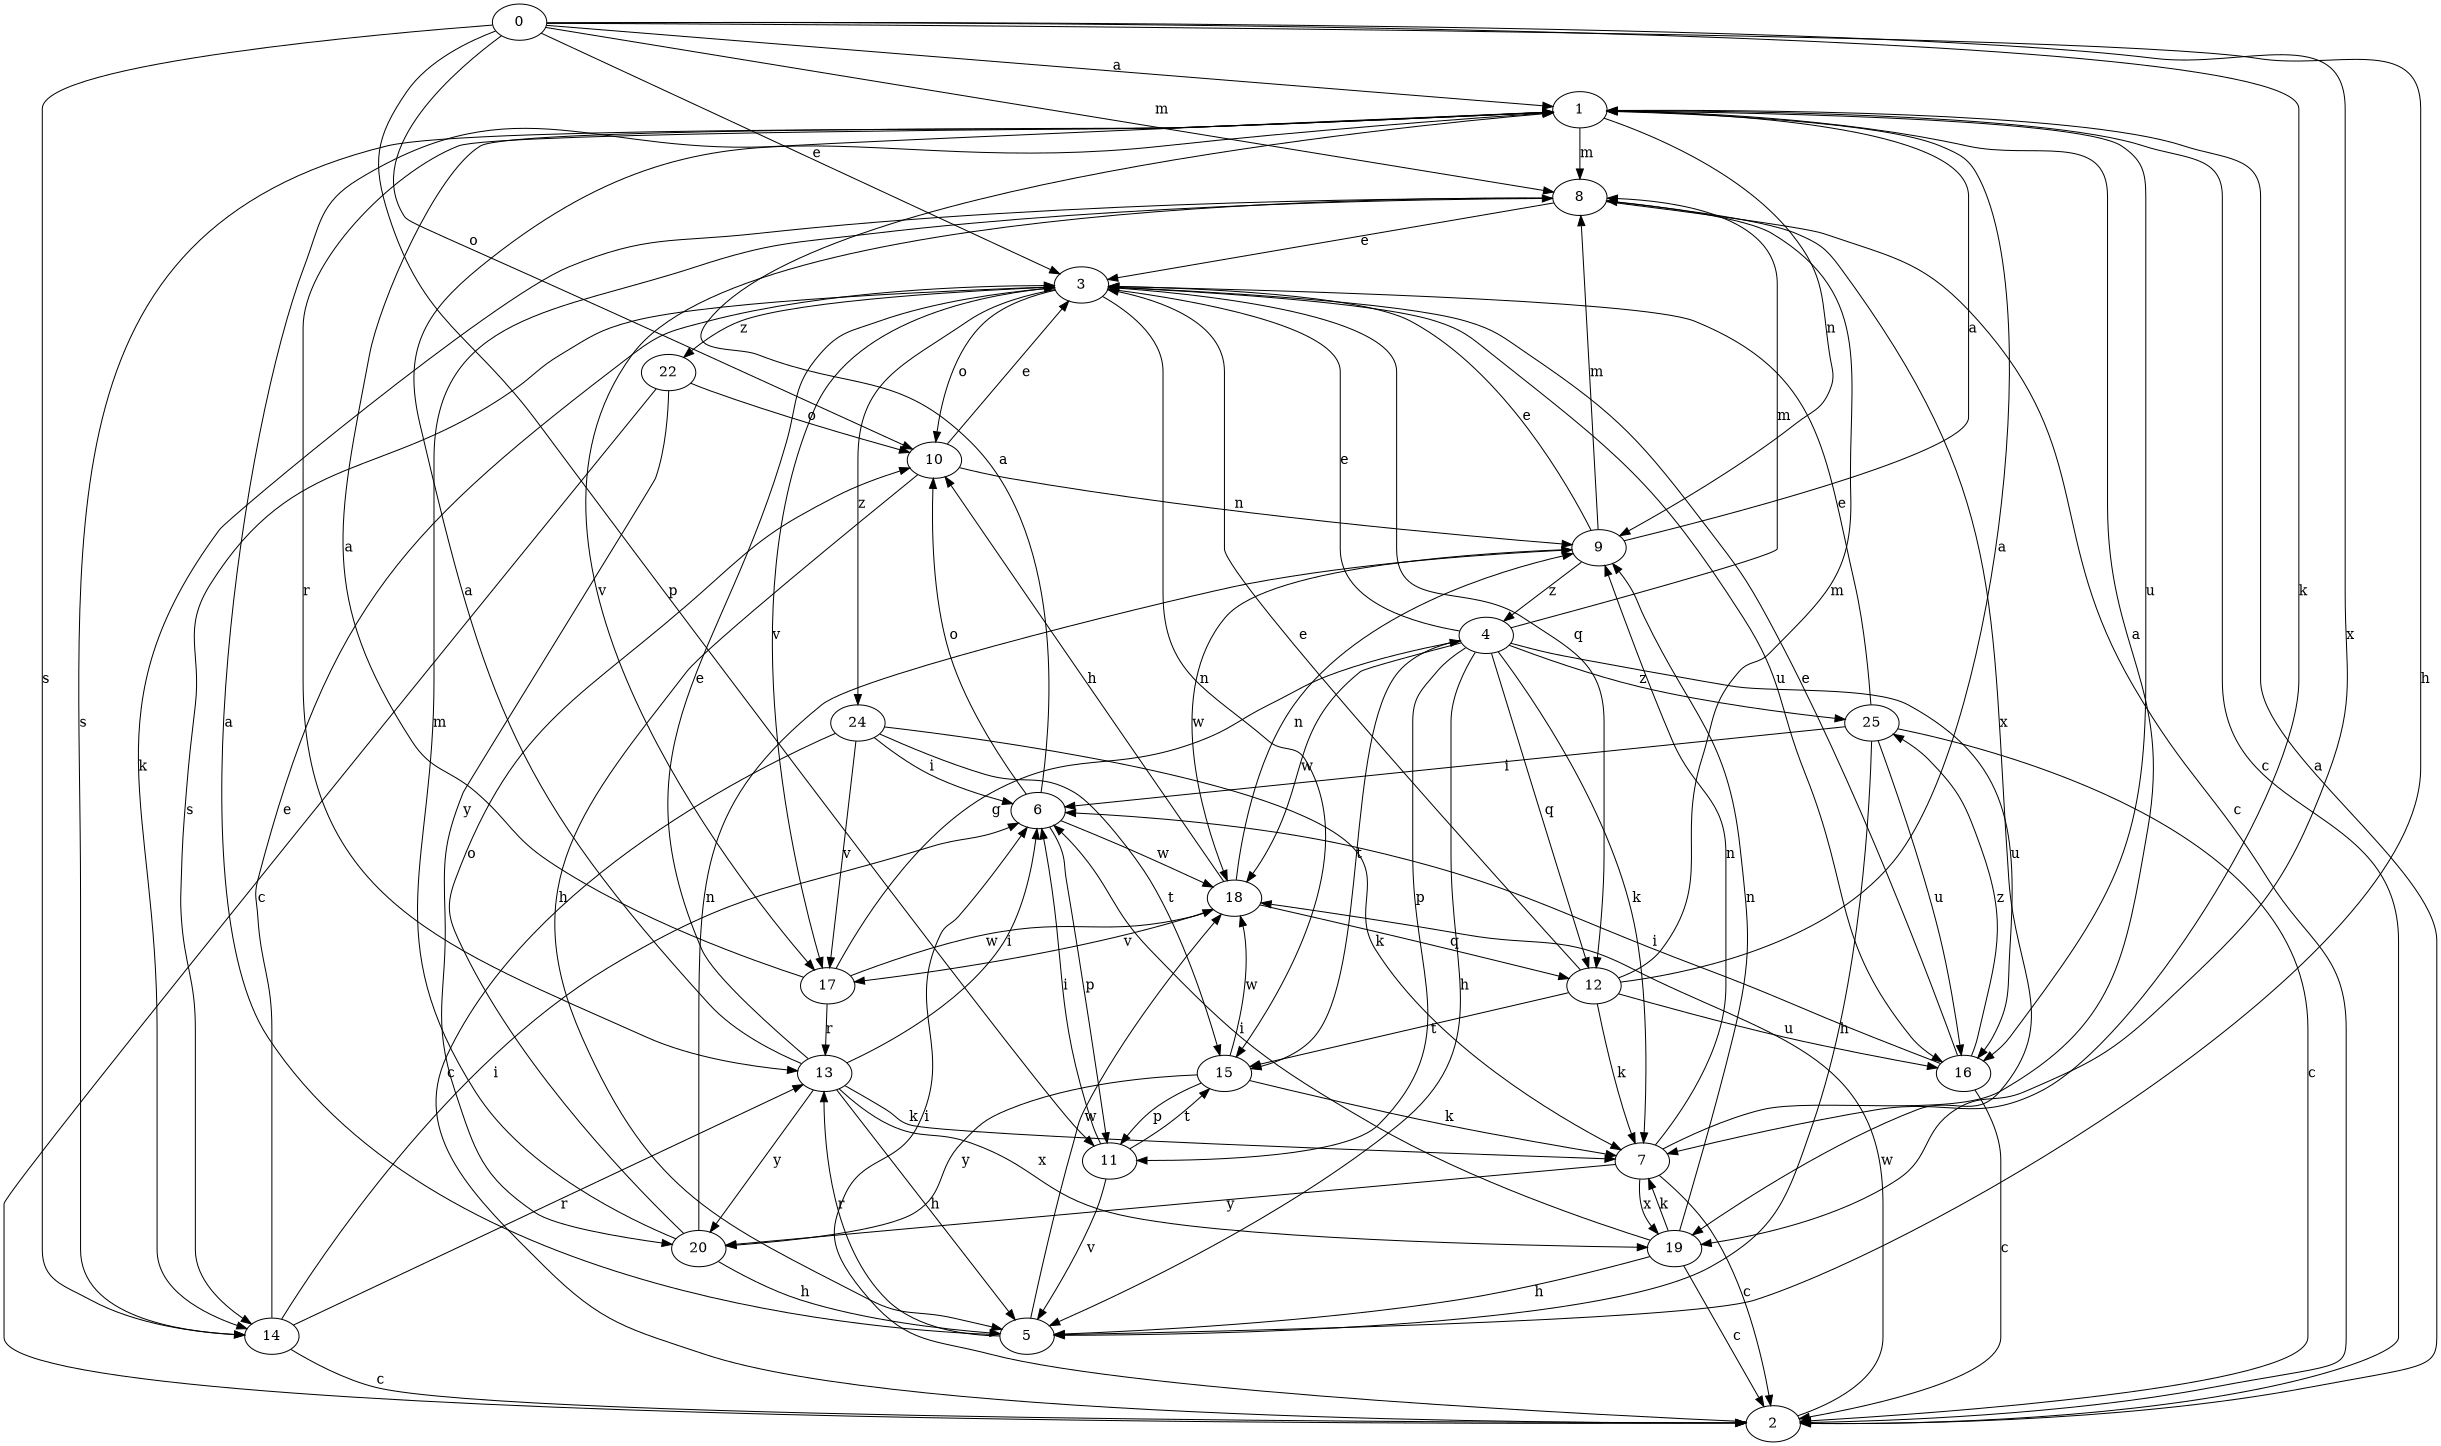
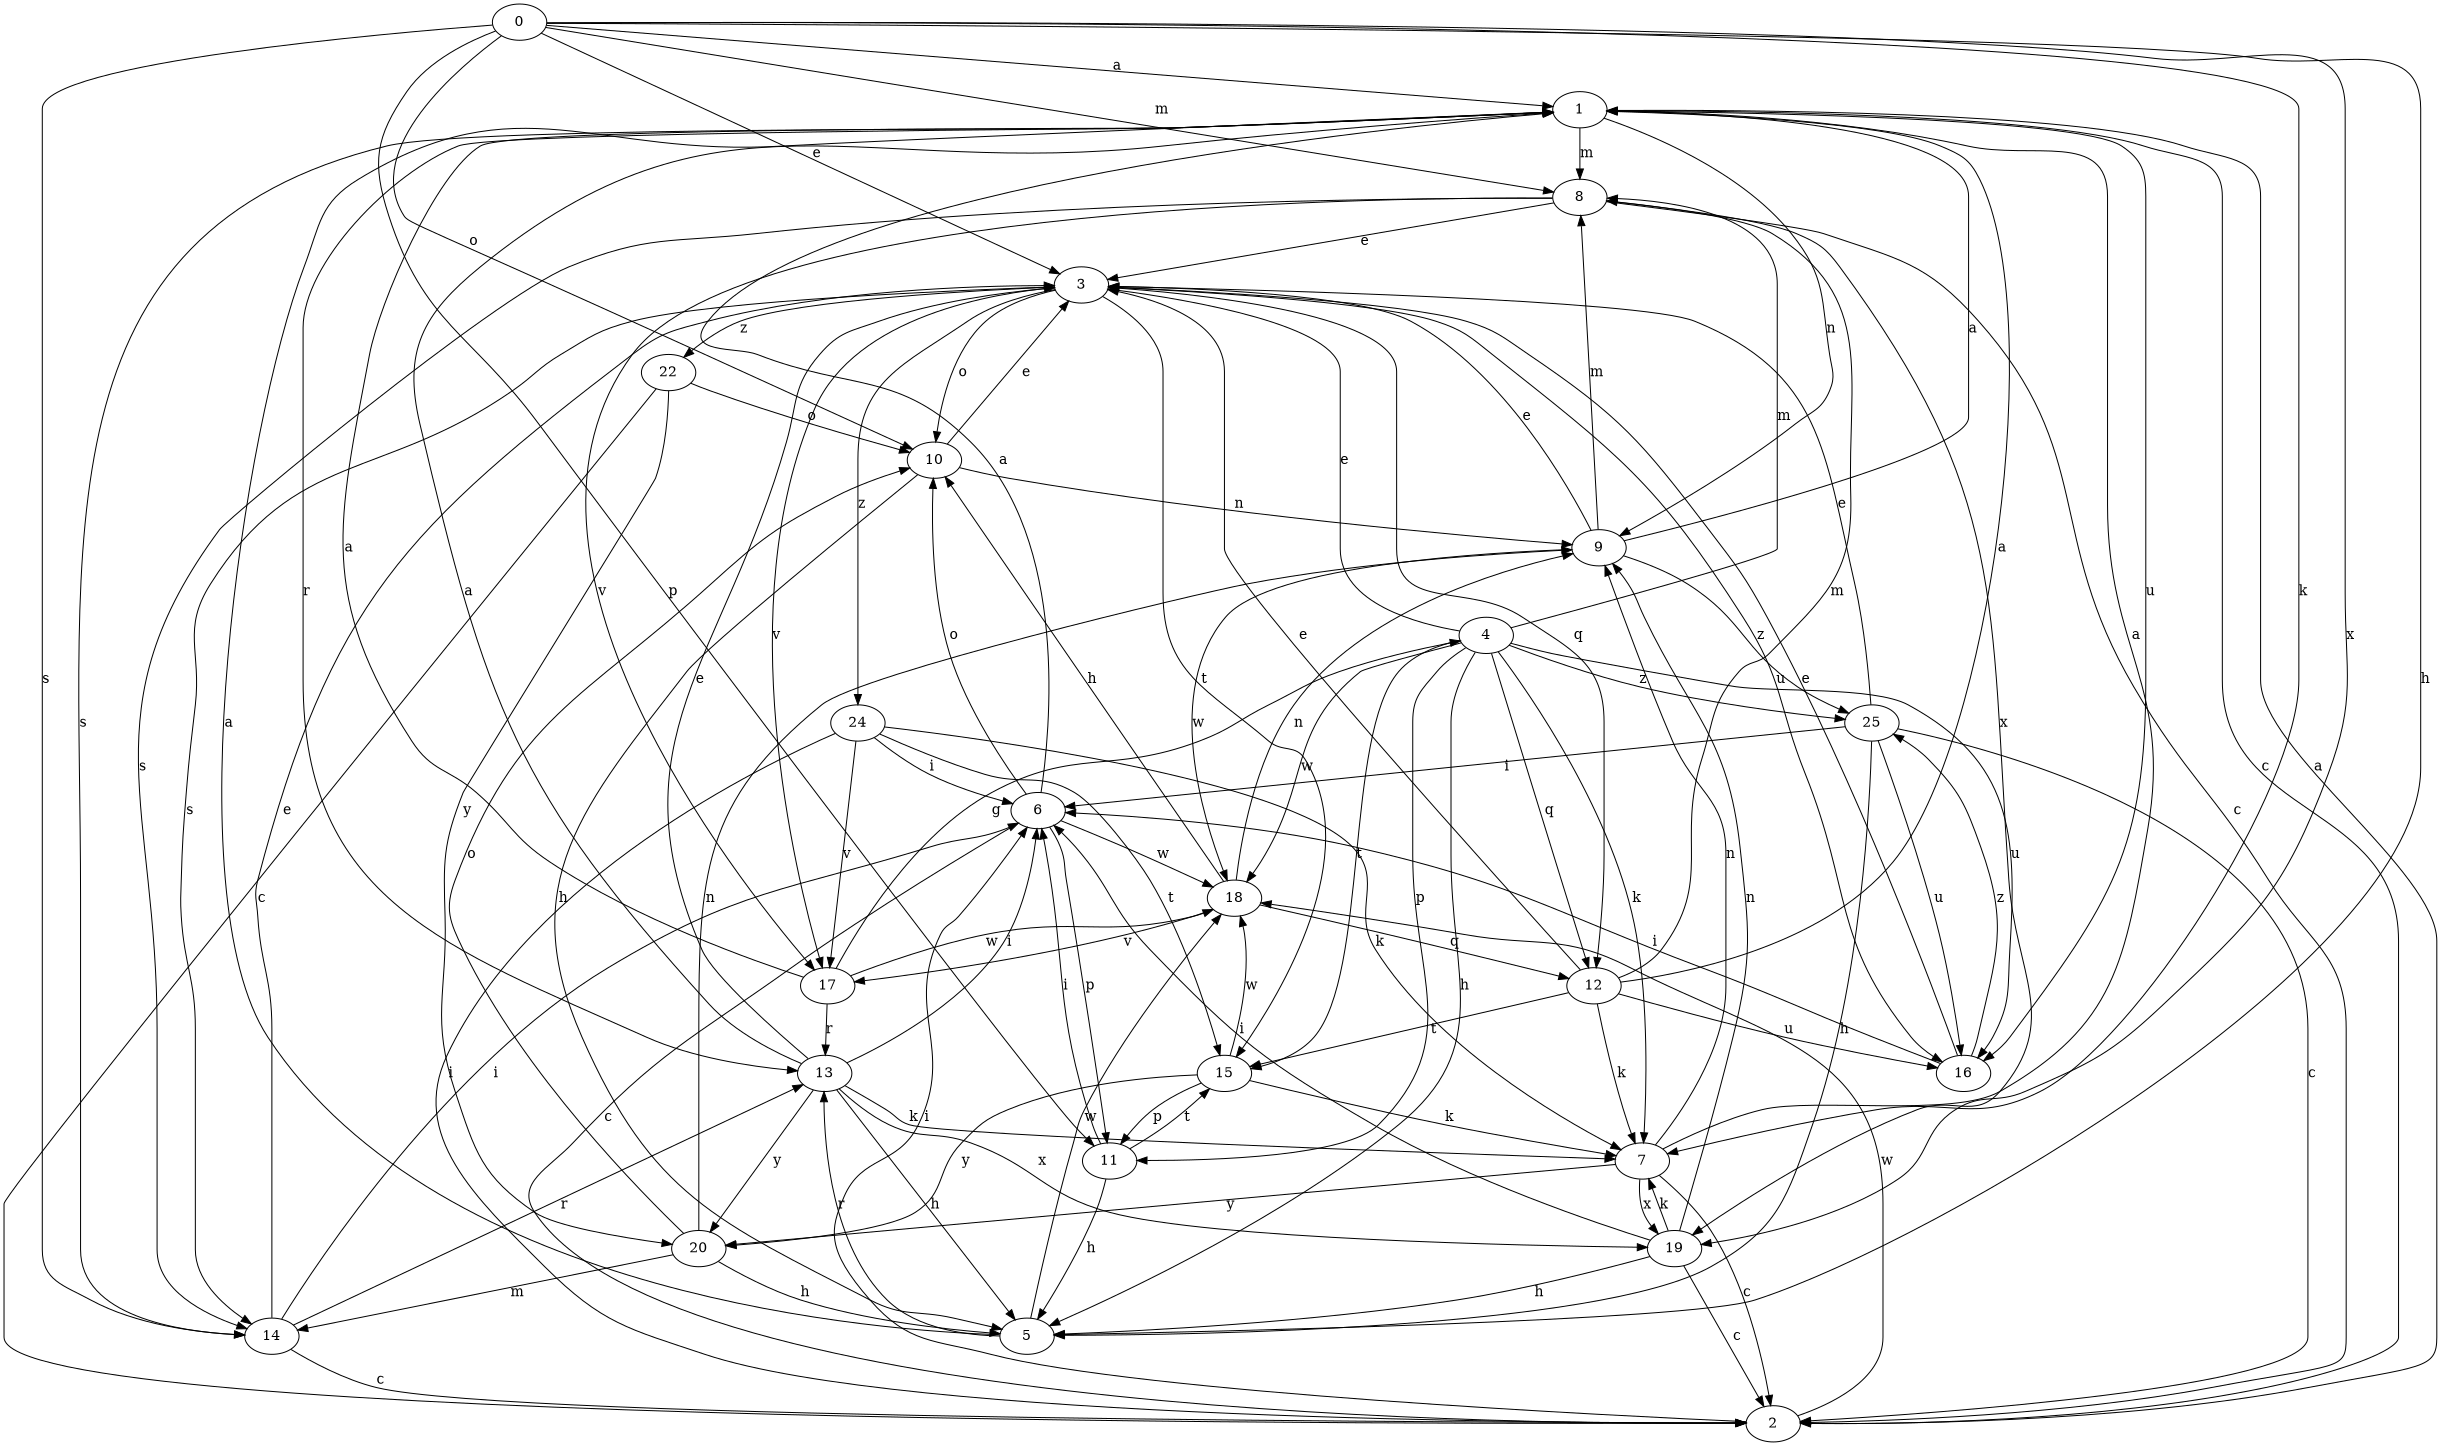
(506, 331) -> (490, 1291)
(1547, 588) -> (1736, 626)
(1205, 679) -> (1205, 679)
(143, 767) -> (143, 767)
(451, 1073) -> (451, 1073)
(1092, 1249) -> (1092, 1249)
(2001, 1318) -> (801, 1343)
